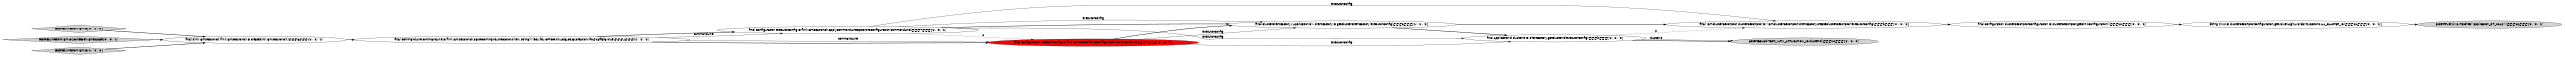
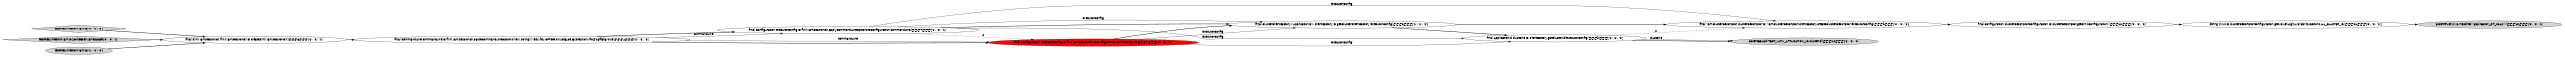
(79, 51) -> (79, 51)
